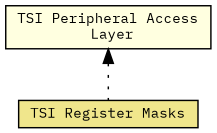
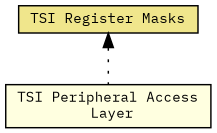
(108, 82) -> (108, 66)
